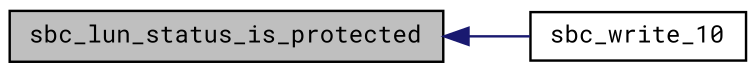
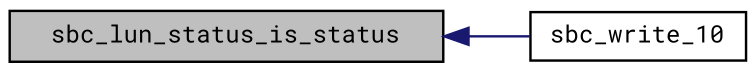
(226, 36) -> (226, 36)
